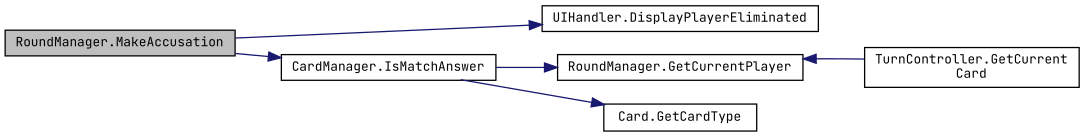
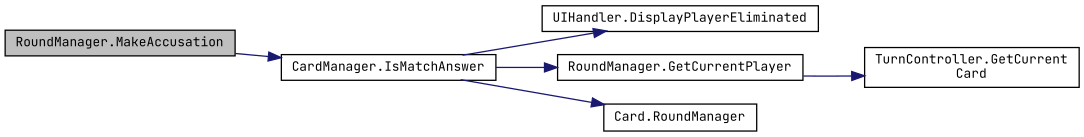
(382, 32) -> (528, 44)
(840, 59) -> (827, 76)
(680, 118) -> (680, 118)
